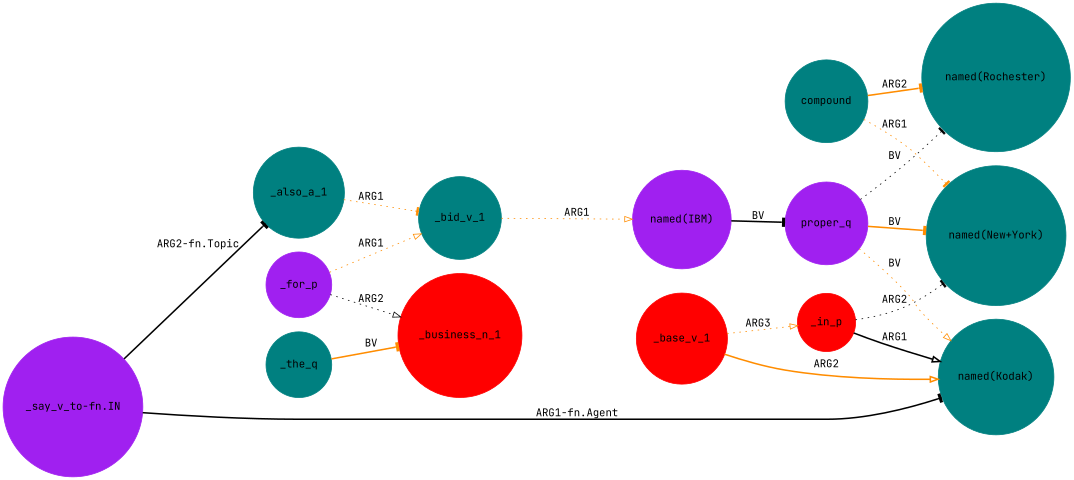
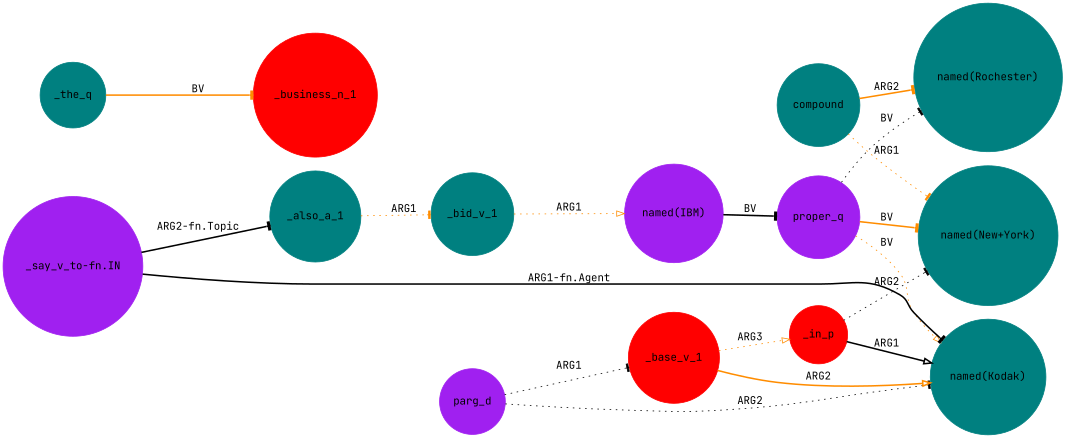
(299, 285) -> none
none -> (472, 402)
